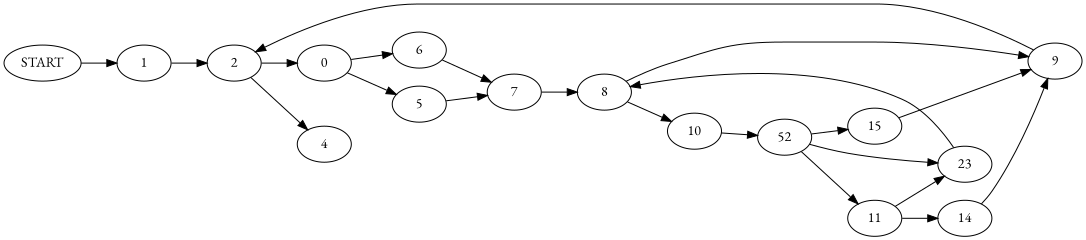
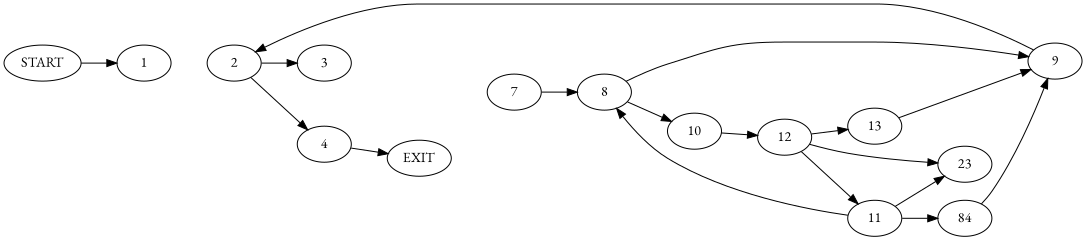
(419, 50) -> none
(184, 63) -> none
(324, 63) -> (324, 63)
(808, 76) -> (726, 186)
(419, 104) -> none
(875, 126) -> (875, 126)
(785, 137) -> (785, 137)
none -> (419, 158)
(965, 218) -> (965, 218)
